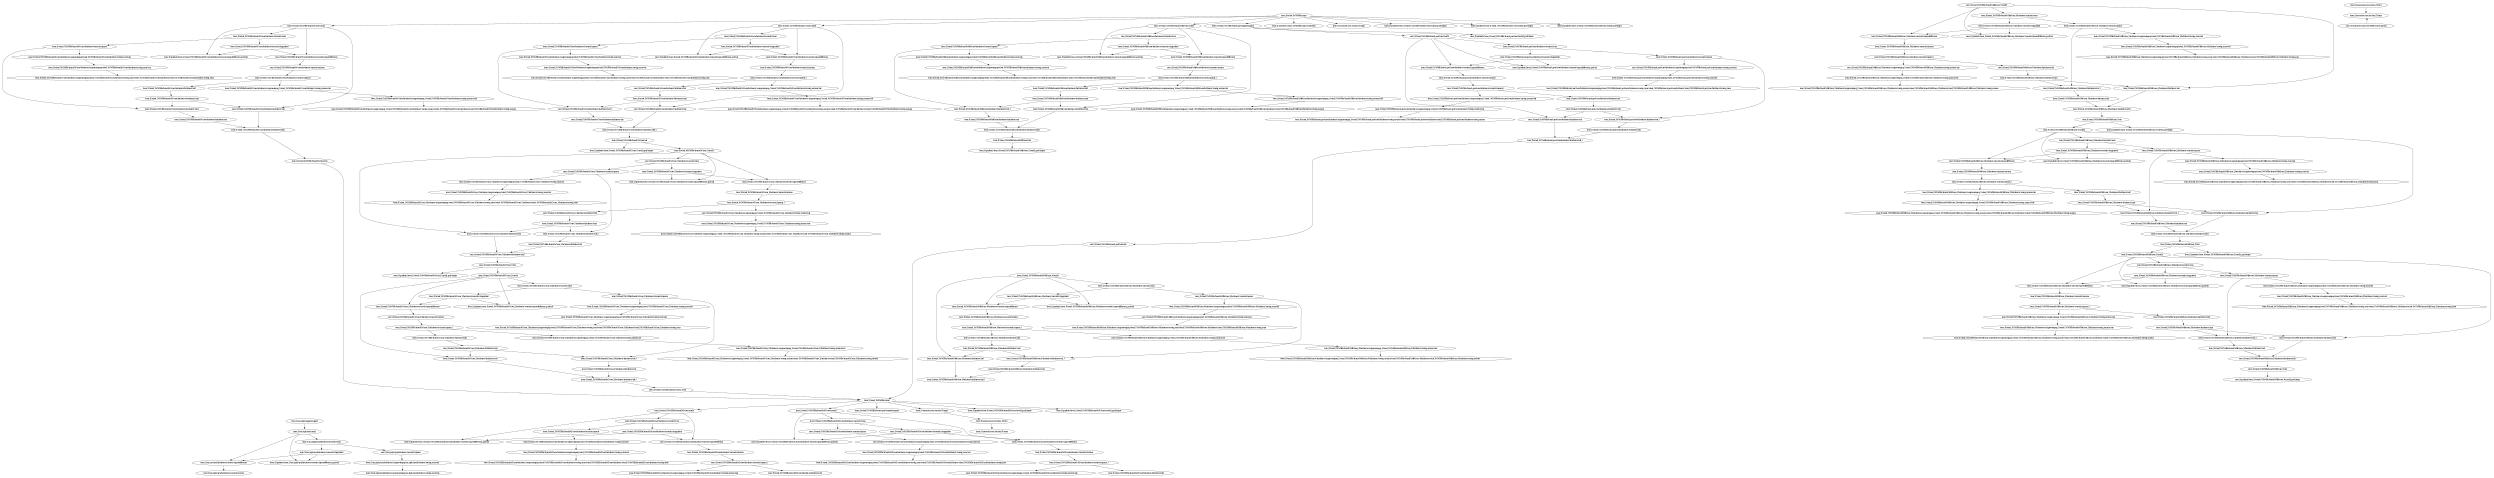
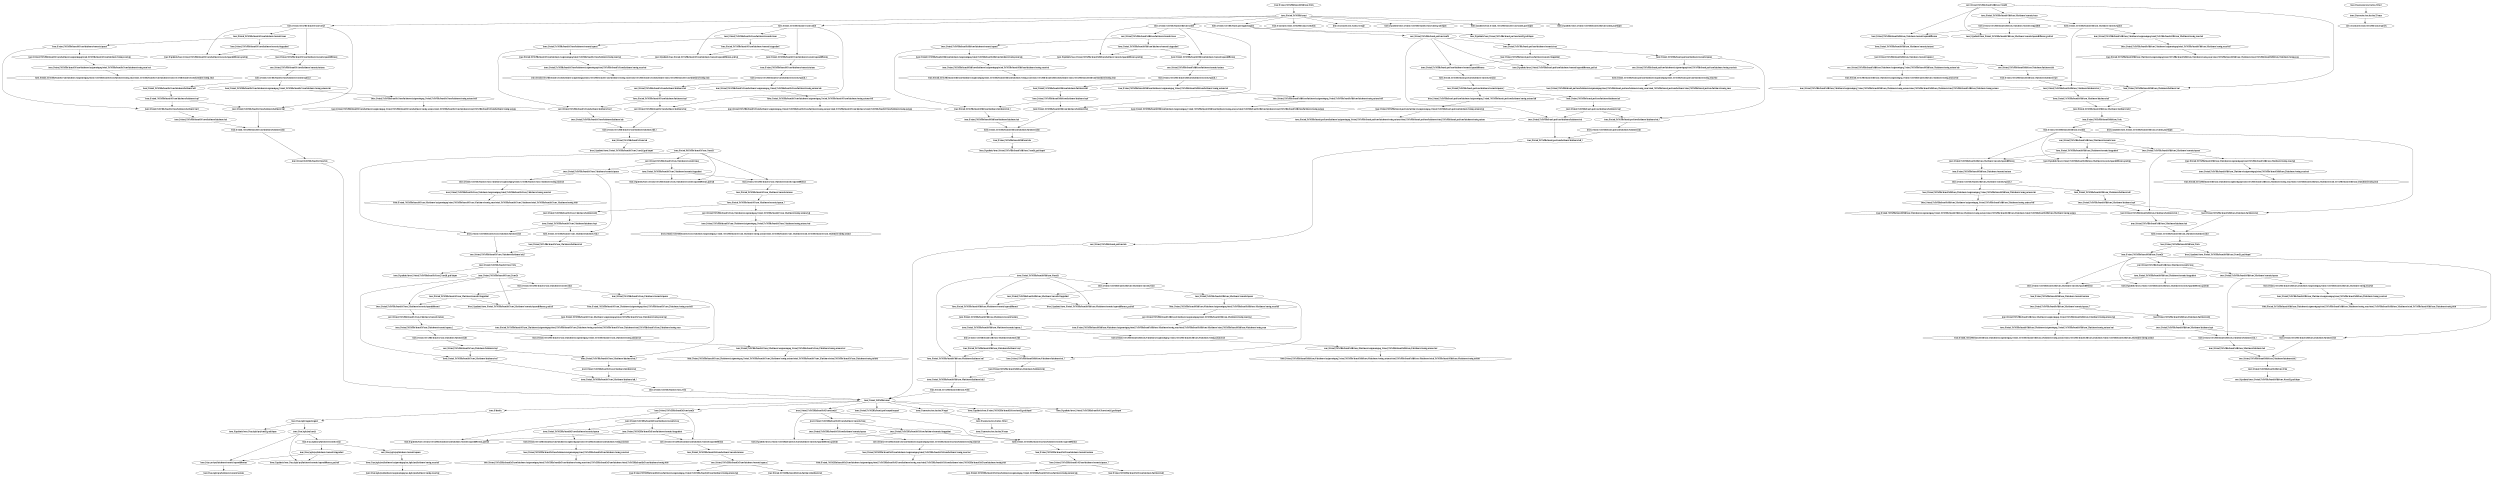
none -> (1294, 5)
(2367, 22) -> (2365, 20)
(661, 145) -> none
none -> (950, 390)
none -> (495, 411)
none -> (253, 432)
